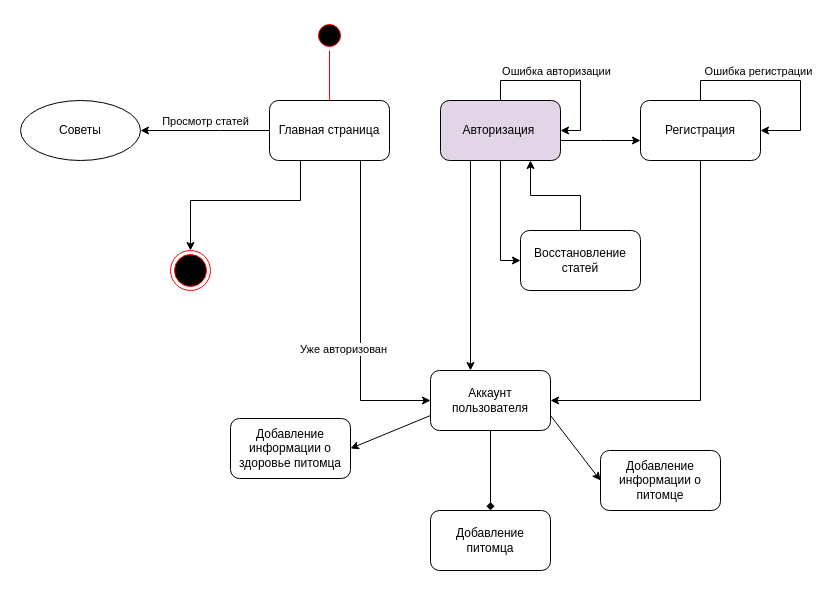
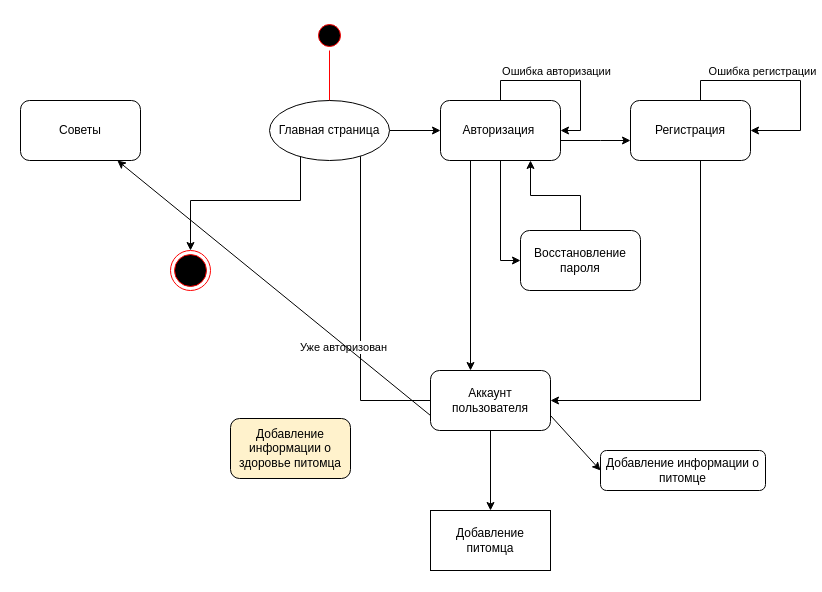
(81, 131) -> (81, 131)
(208, 131) -> none
(330, 131) -> (330, 131)
none -> (412, 131)
(501, 131) -> (501, 131)
(701, 131) -> (691, 131)
(581, 261) -> (581, 261)
(415, 401) -> (417, 401)
(393, 431) -> (277, 290)
(291, 449) -> (291, 449)
(661, 481) -> (683, 471)
(491, 502) -> (491, 502)
(491, 541) -> (491, 541)
